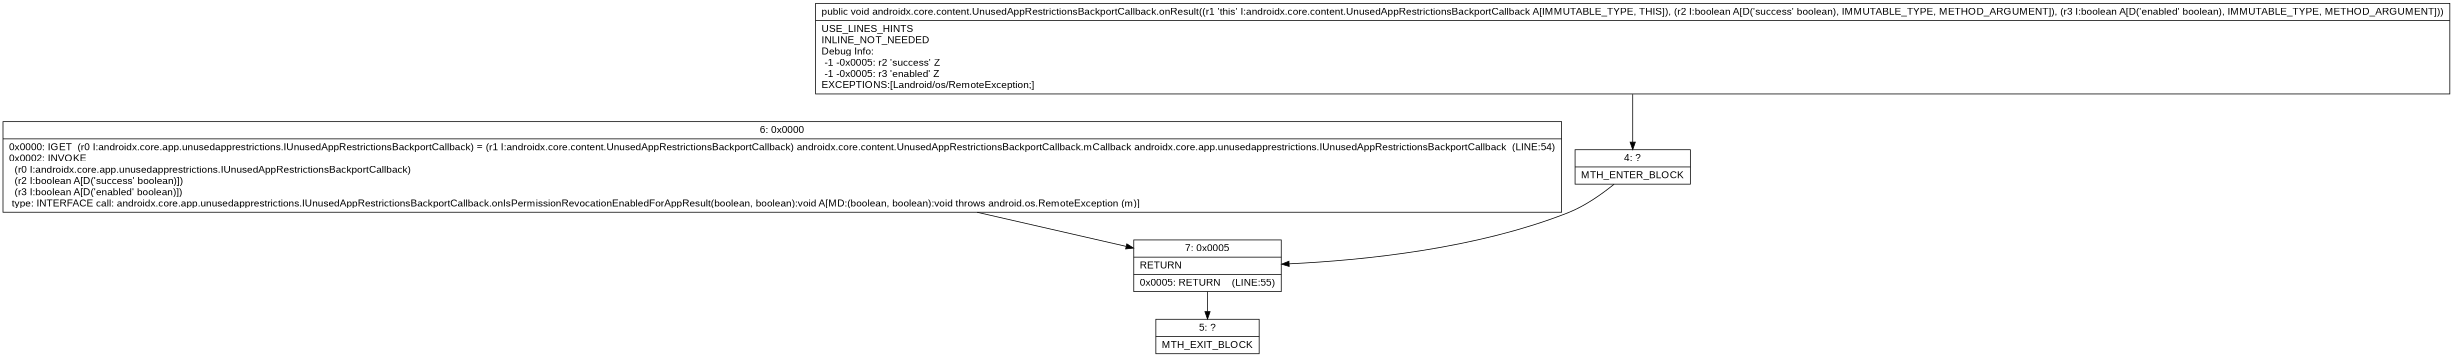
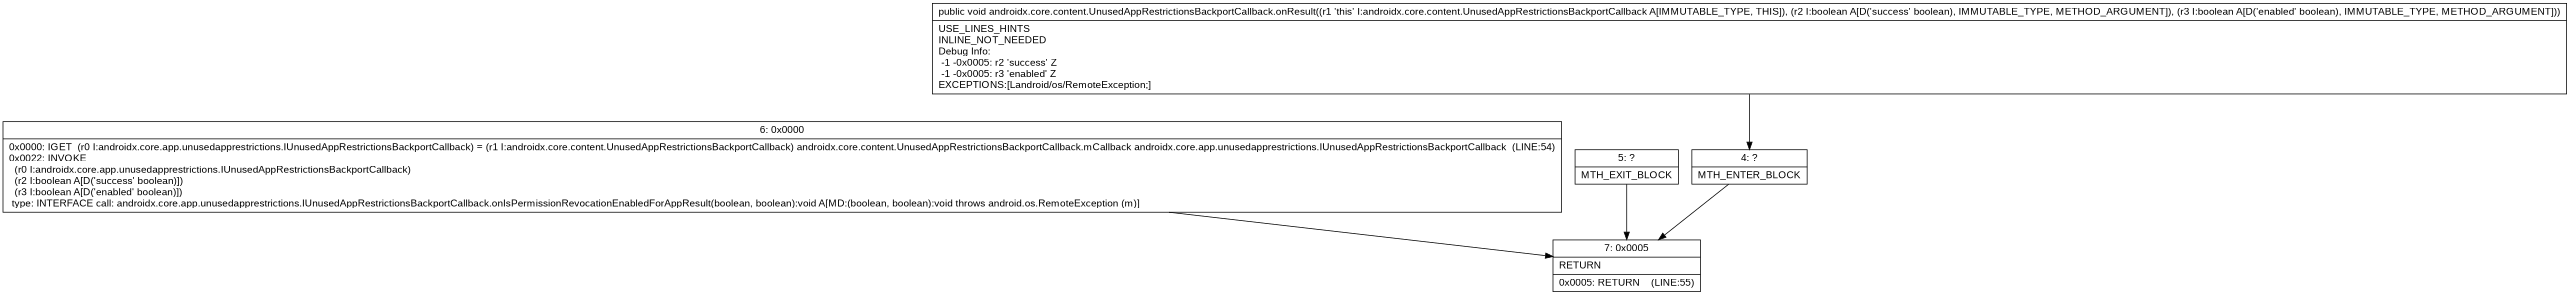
(51, 158) -> (51, 158)
(1208, 302) -> (1627, 208)
